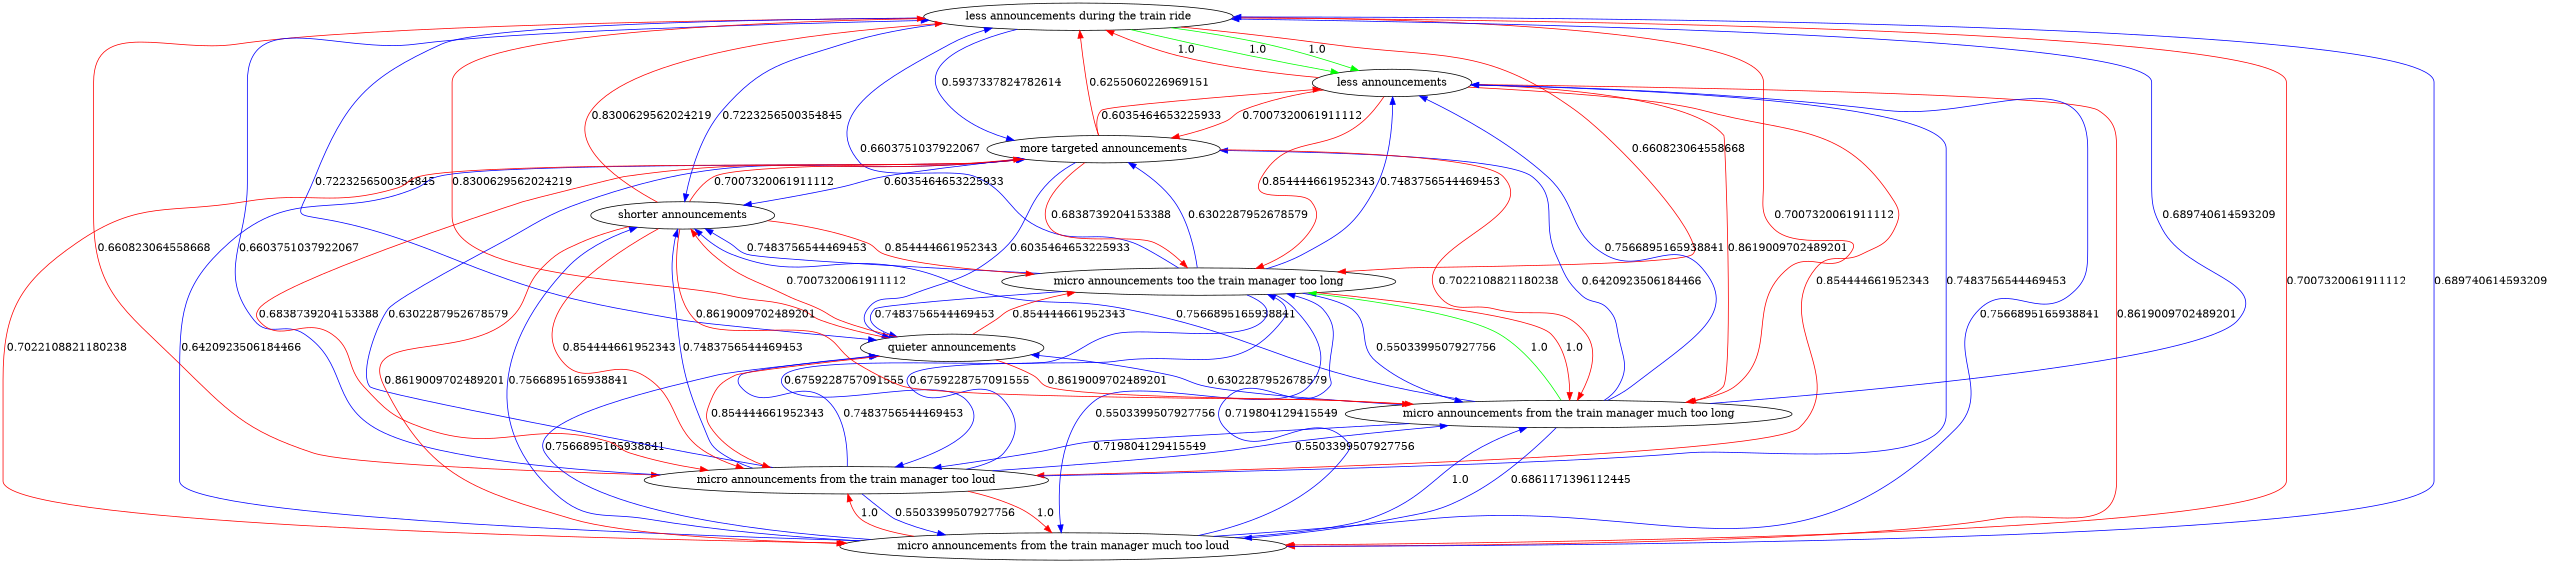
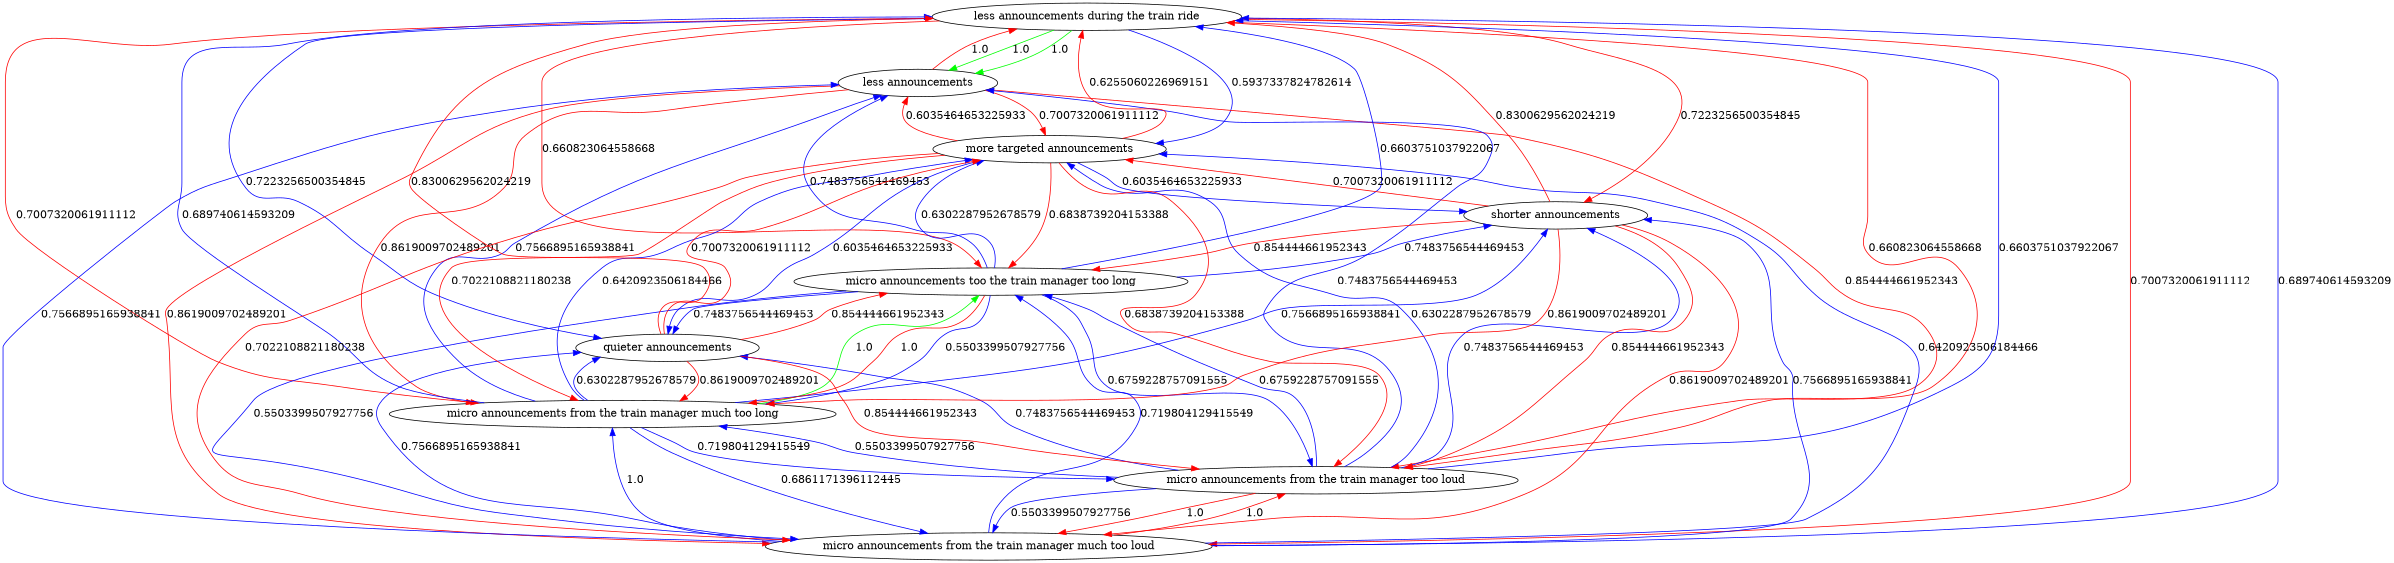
(782, 64) -> (1570, 45)
(1260, 181) -> none
(790, 297) -> (773, 225)
